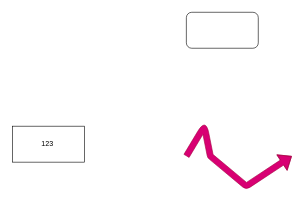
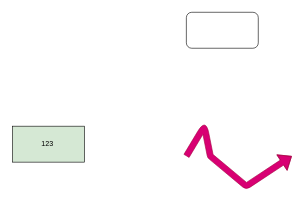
(48, 144) -> (48, 144)
